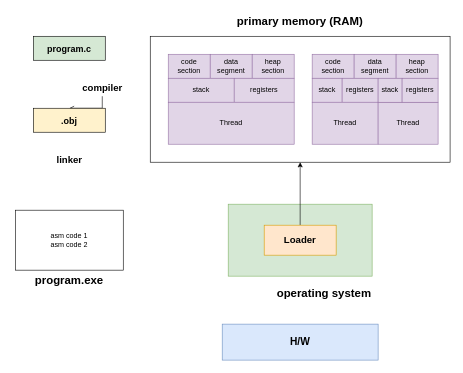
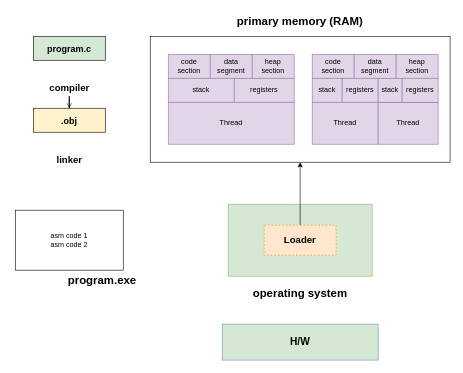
(102, 87) -> (69, 87)
(300, 240) -> (300, 240)
(69, 281) -> (102, 281)
(324, 294) -> (300, 294)
(300, 342) -> (300, 342)
